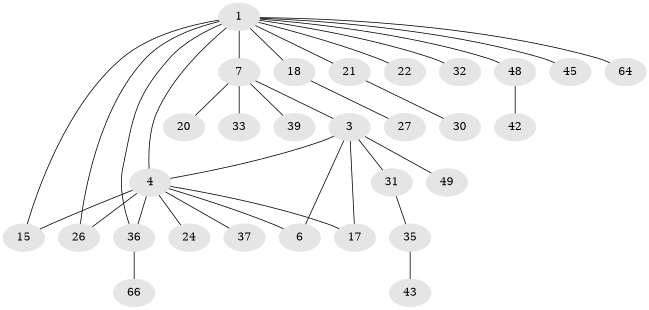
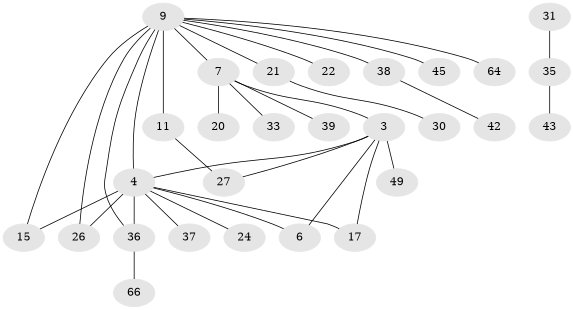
(239, 17) -> (163, 17)
(294, 72) -> (163, 127)
(460, 72) -> none
(515, 72) -> (384, 72)
(371, 155) -> (306, 159)
